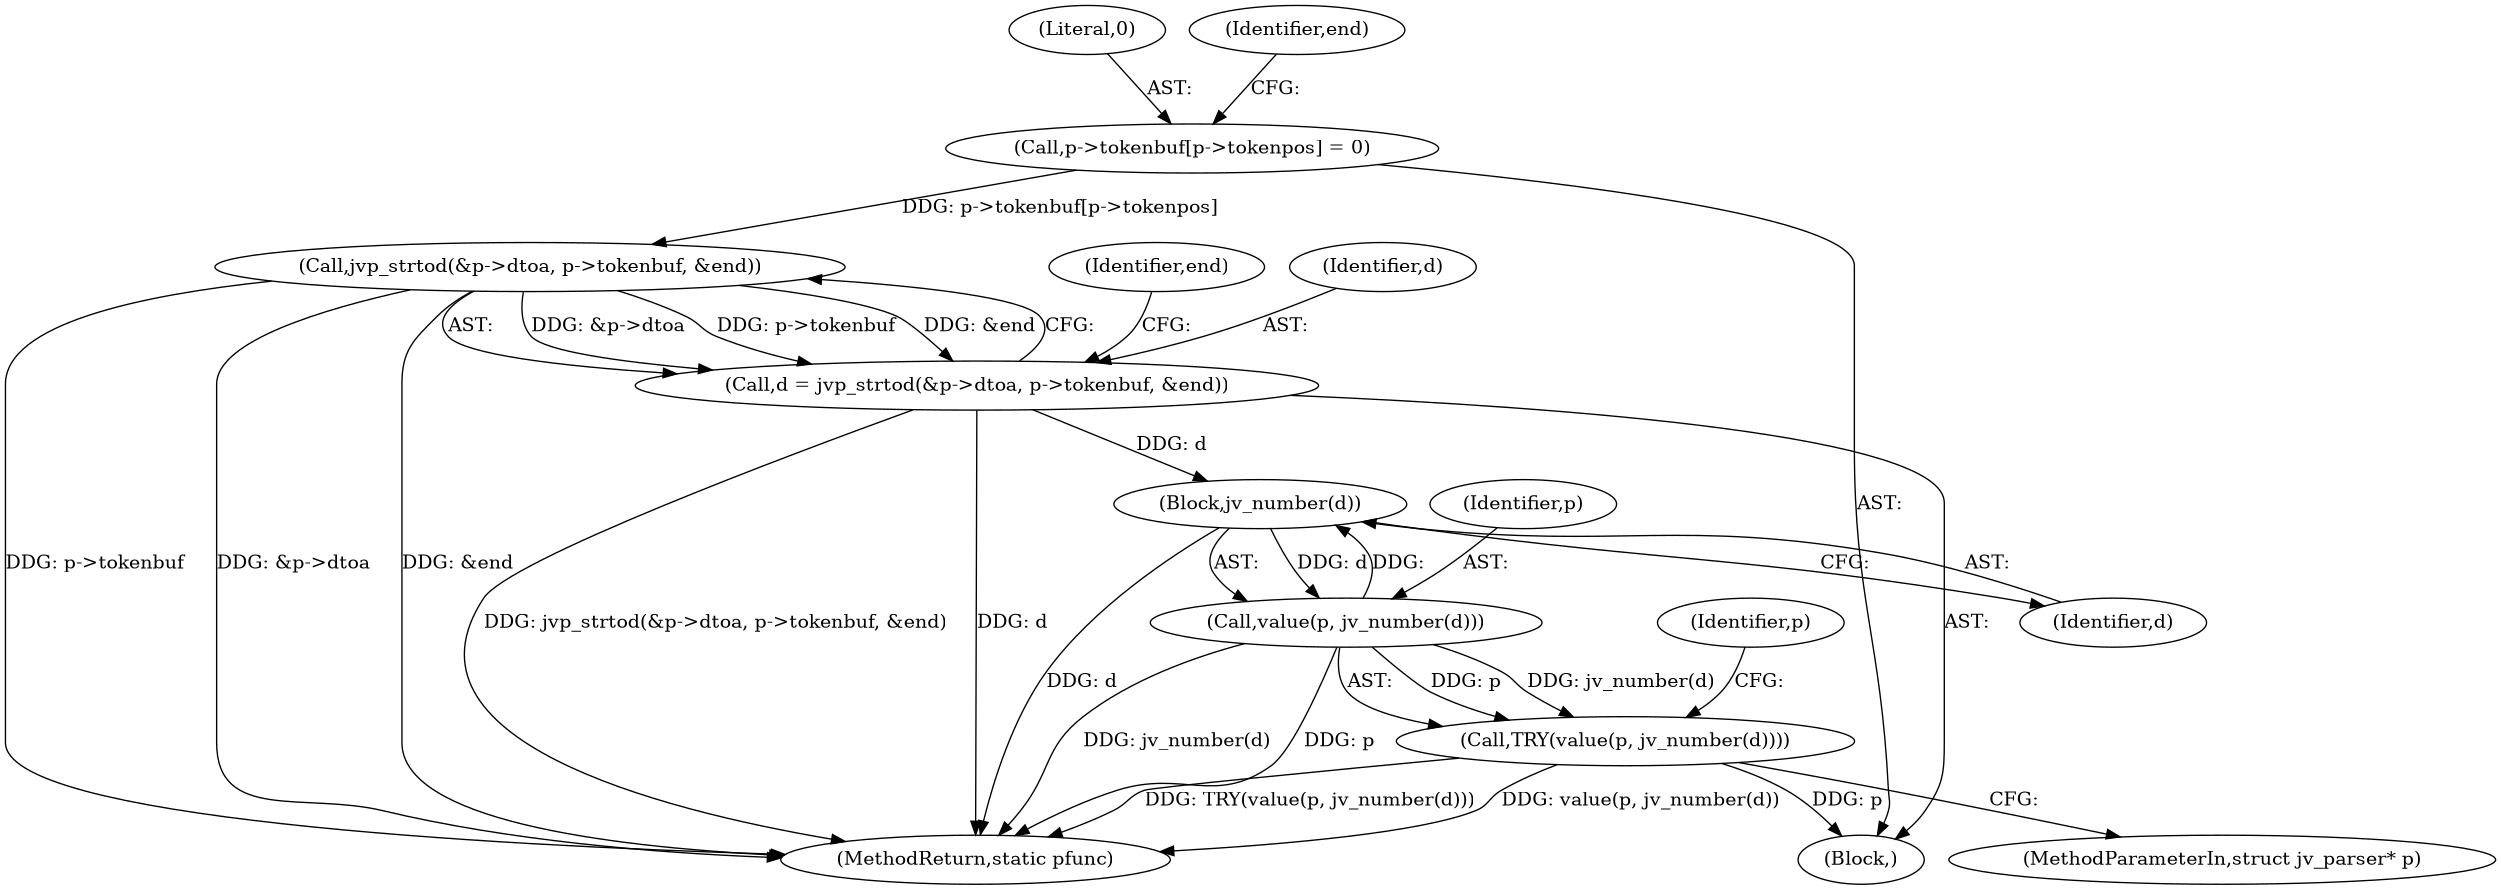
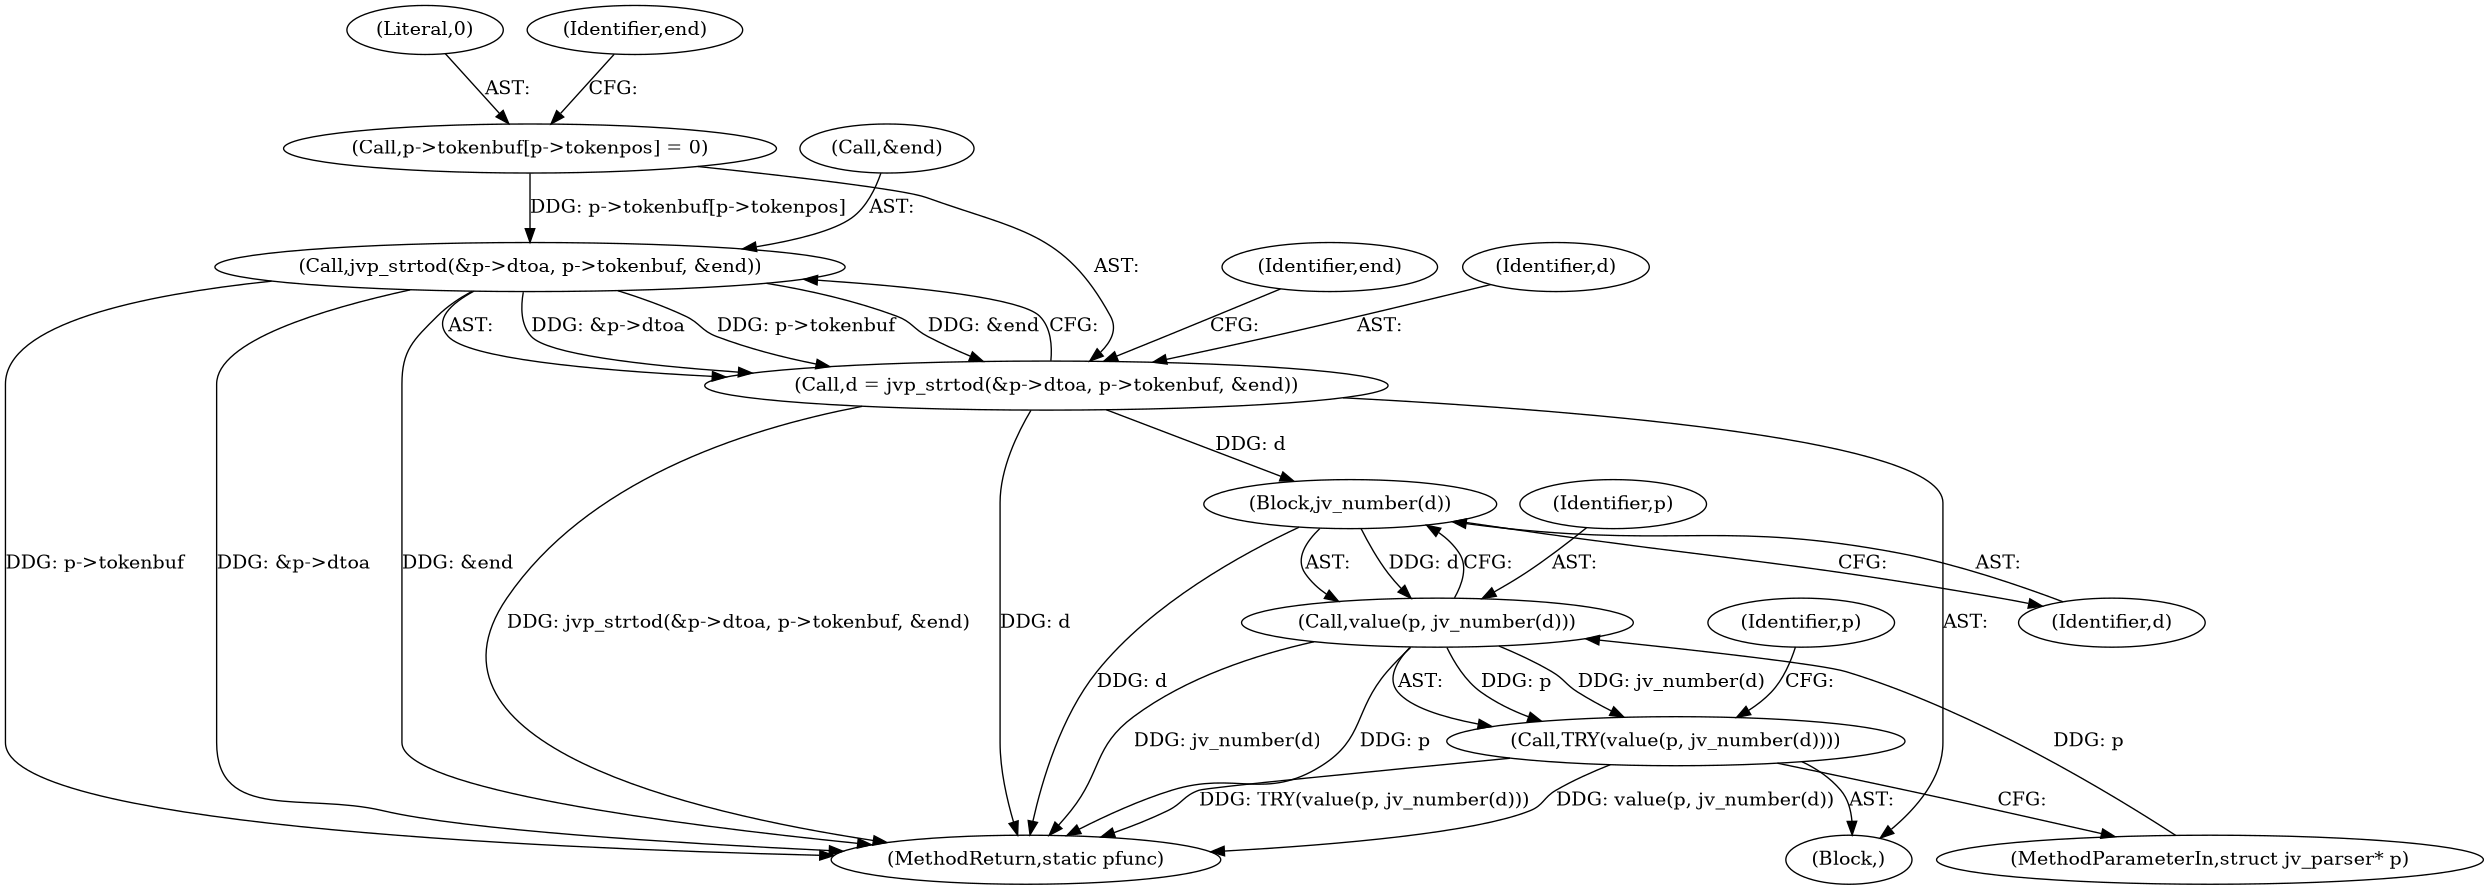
none -> (887, 149)
(1854, 299) -> (943, 203)
(1401, 563) -> (1491, 563)
none -> (1903, 692)
(1848, 800) -> (1875, 800)
